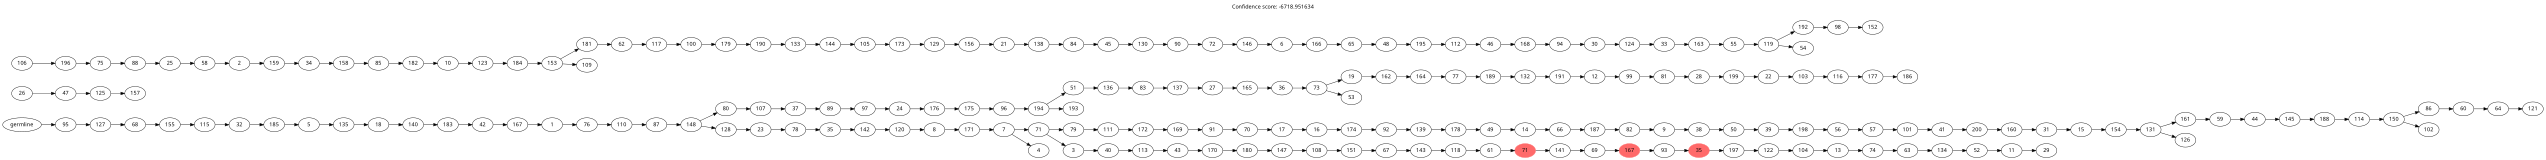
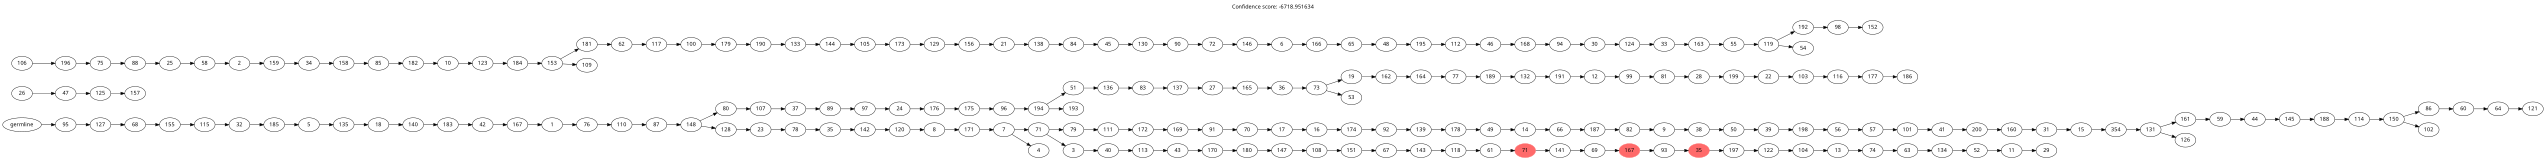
(2116, 130) -> (2116, 130)
